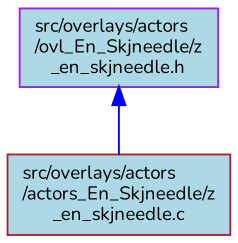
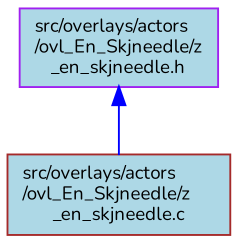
(119, 195) -> (119, 195)
